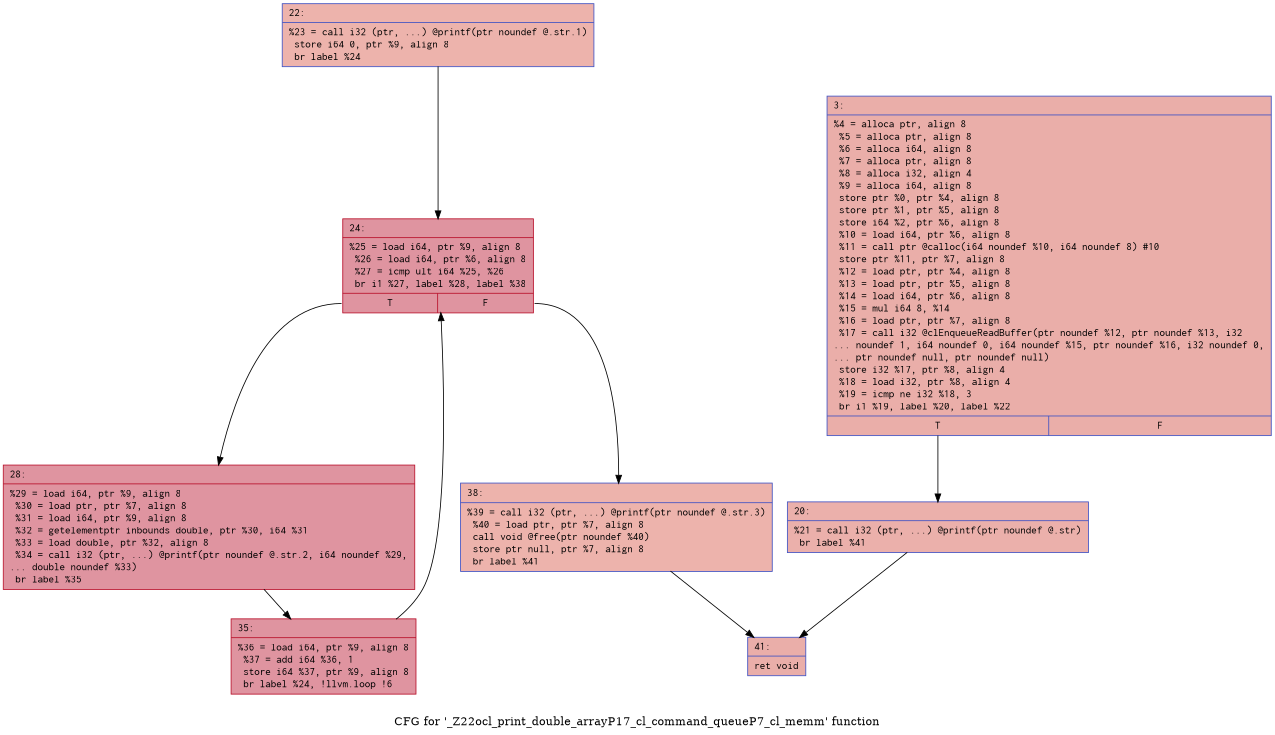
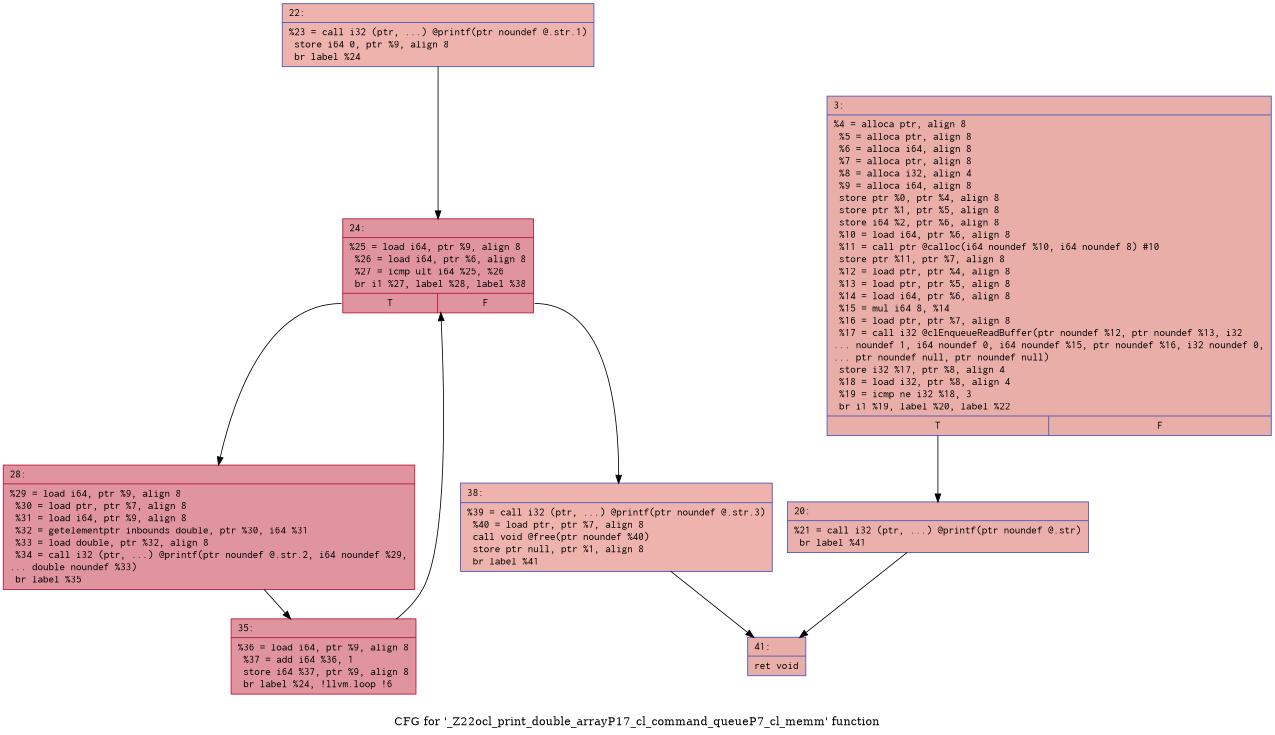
(556, 549) -> (556, 549)
